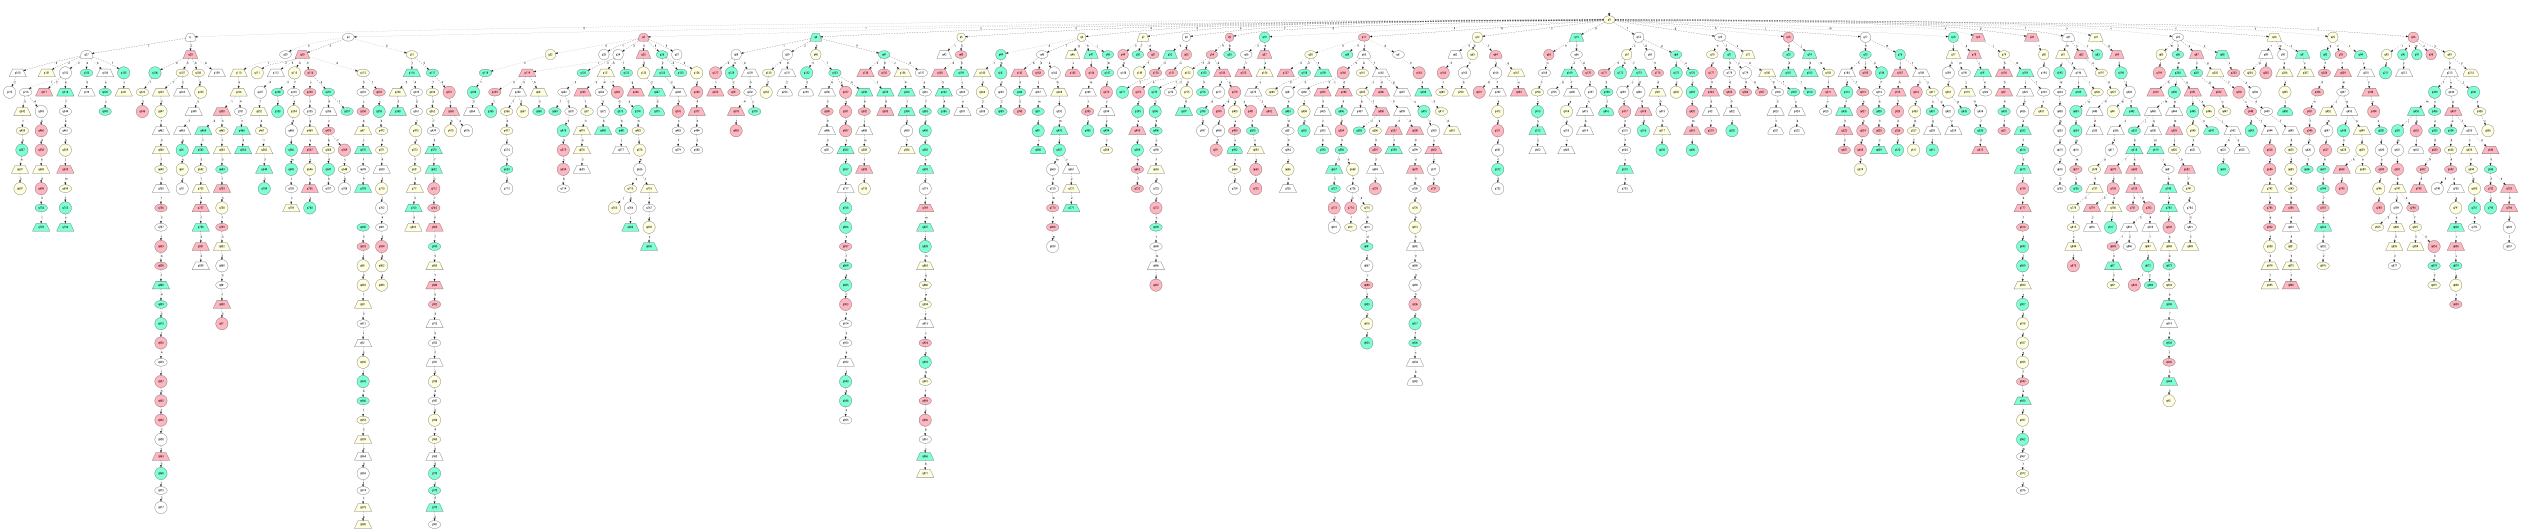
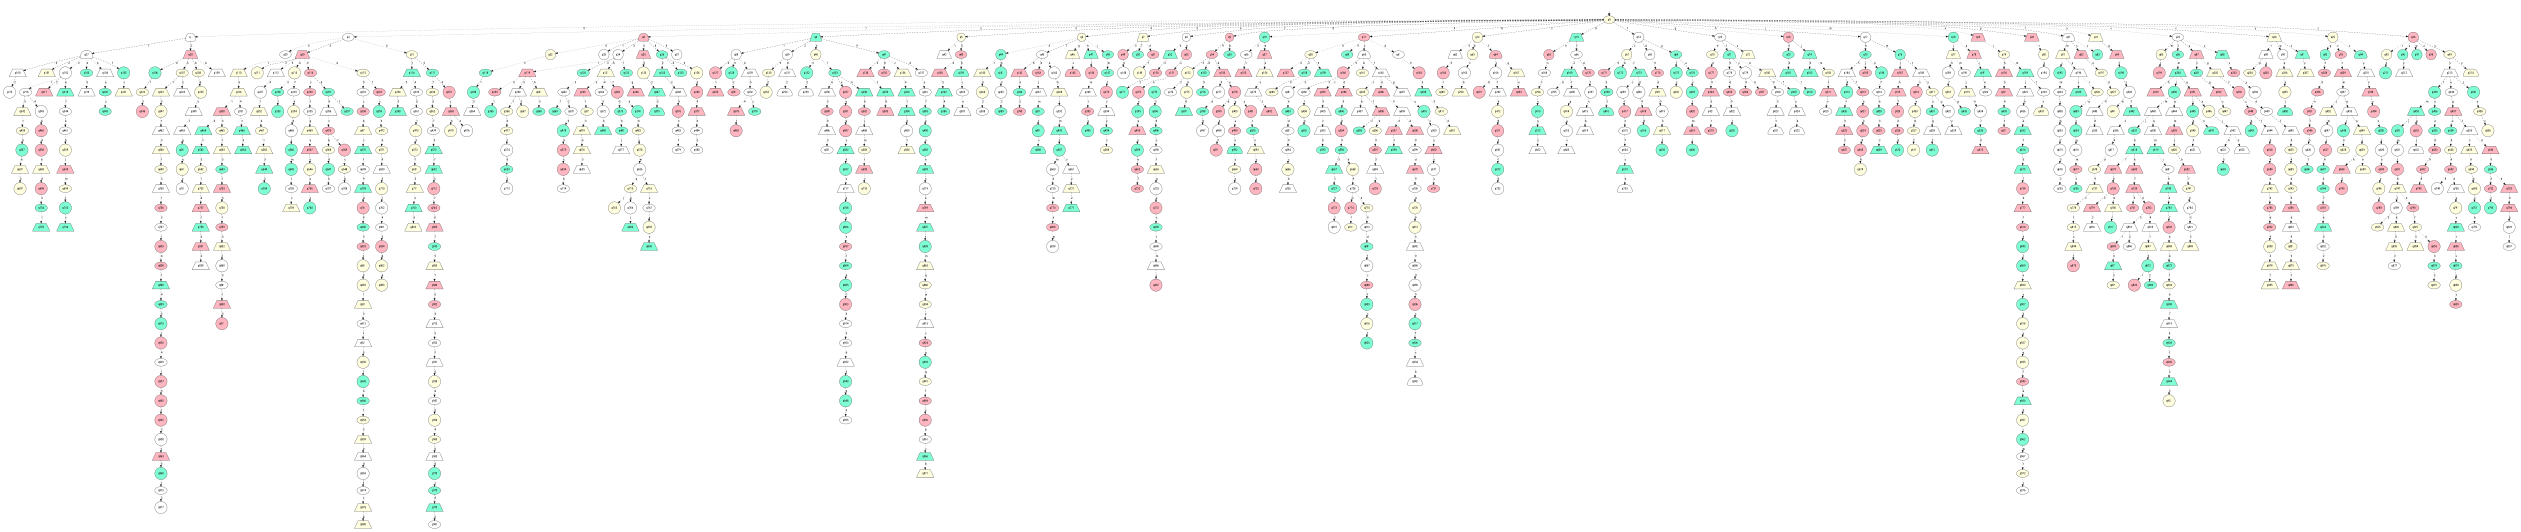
(1172, 82) -> none
none -> (363, 208)
